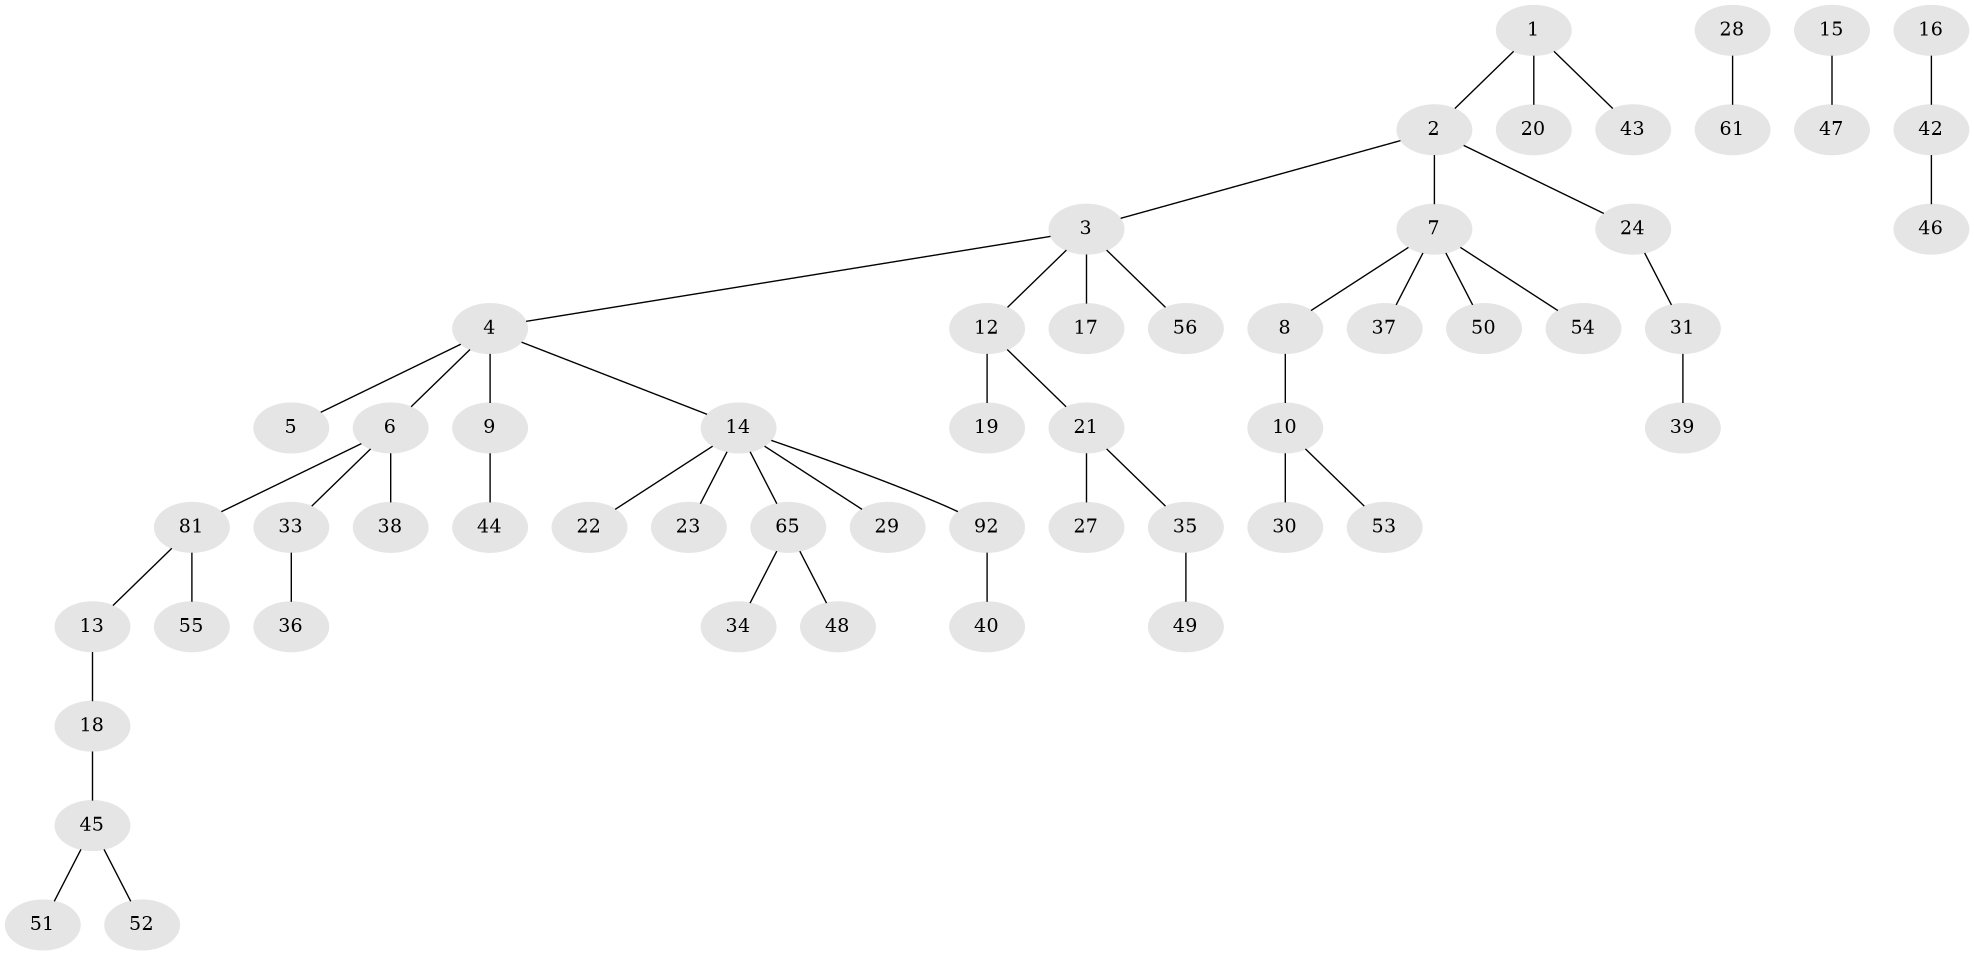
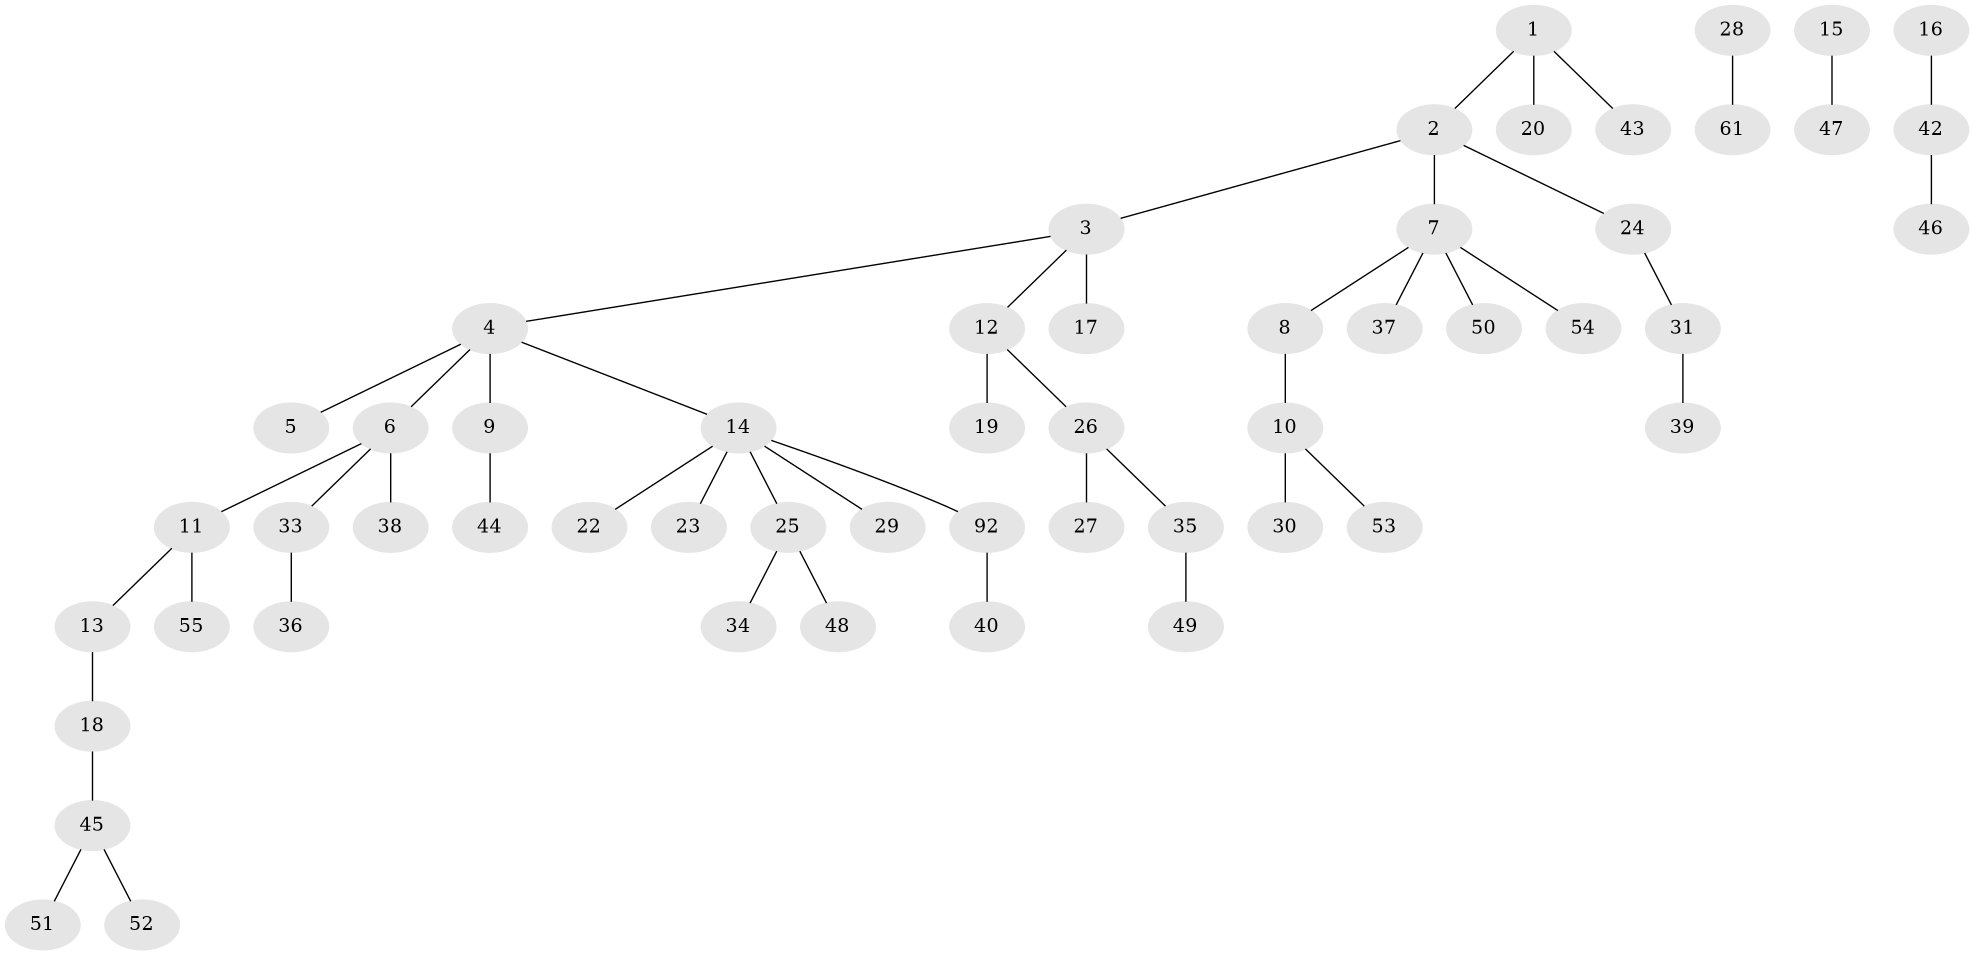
(1186, 329) -> none
(1086, 428) -> (1086, 428)
(192, 527) -> (192, 527)
(788, 527) -> (788, 527)
